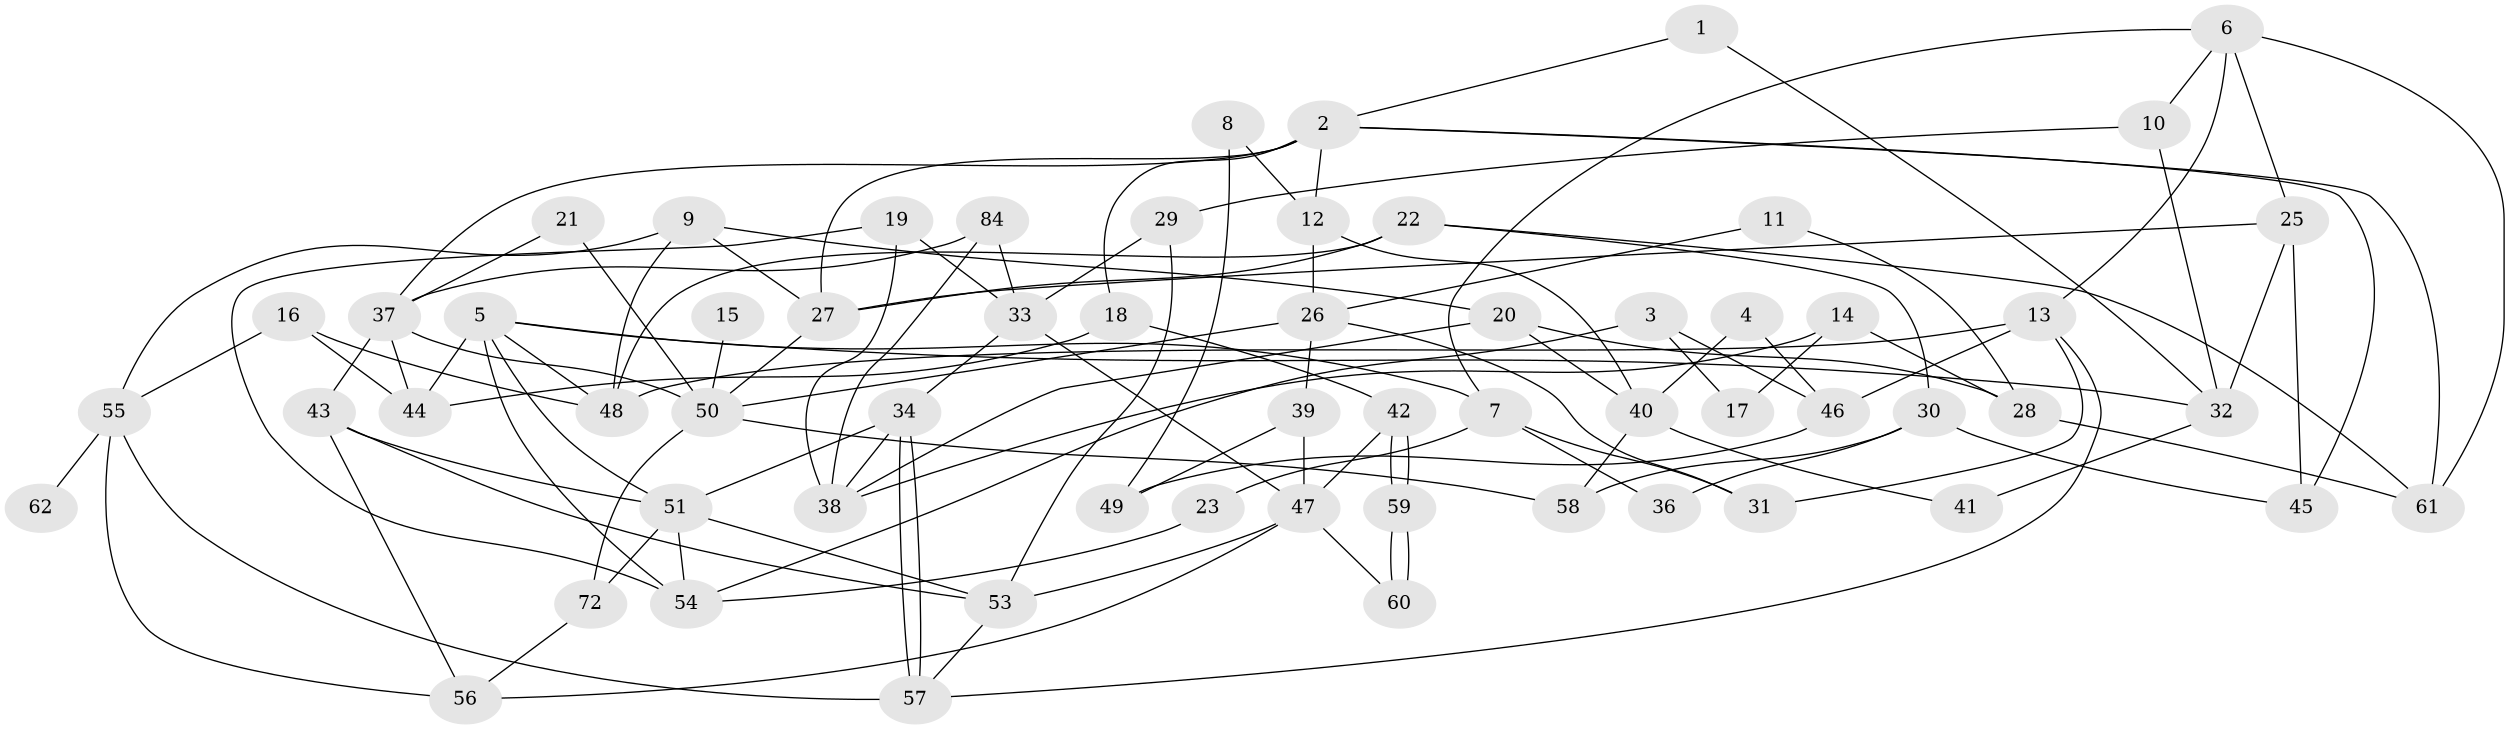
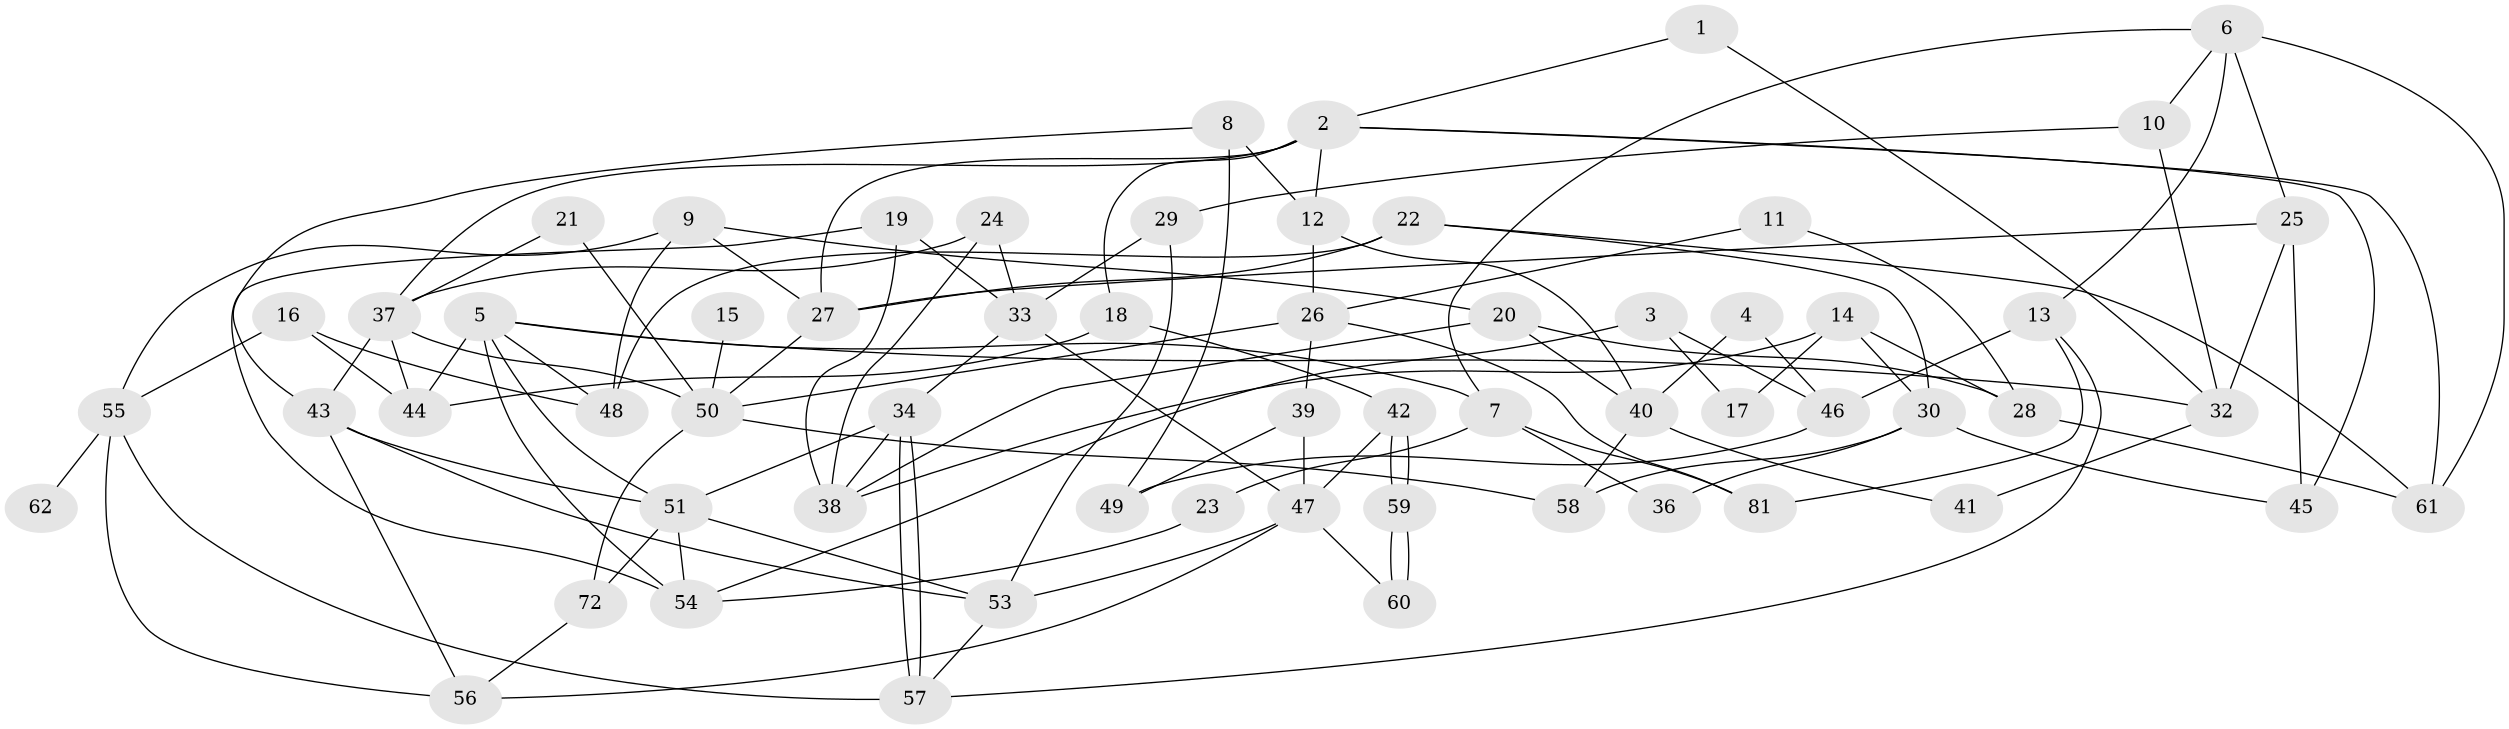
none -> (720, 159)
(993, 221) -> (993, 221)
(1355, 350) -> none
none -> (1880, 358)
(1760, 508) -> (1760, 508)
